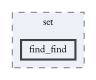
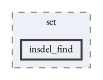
(48, 50) -> (51, 50)
